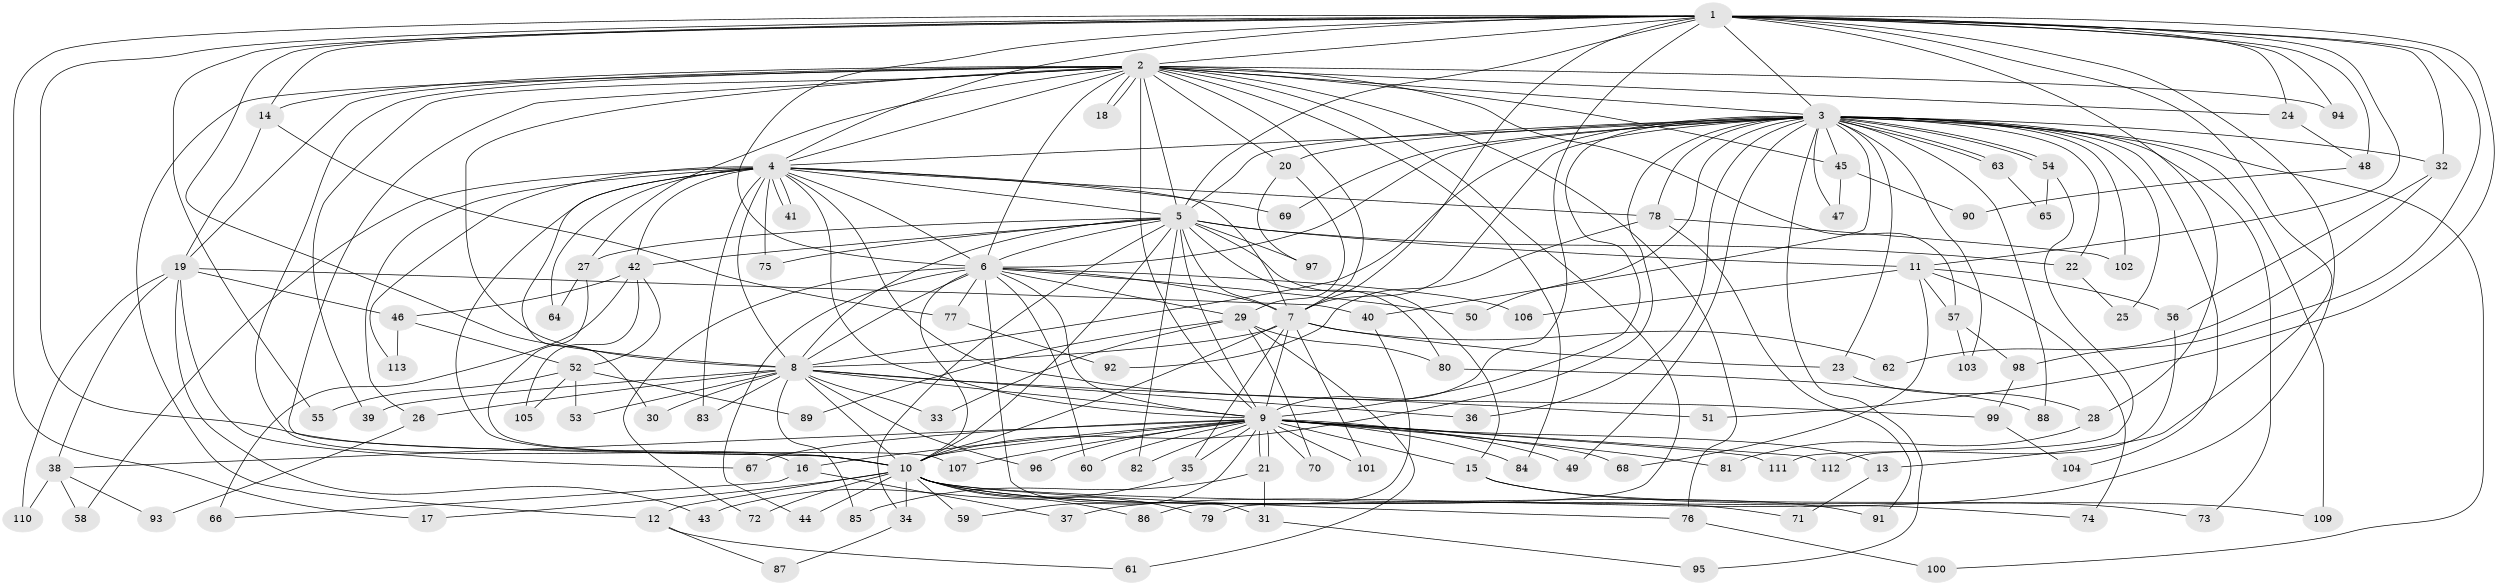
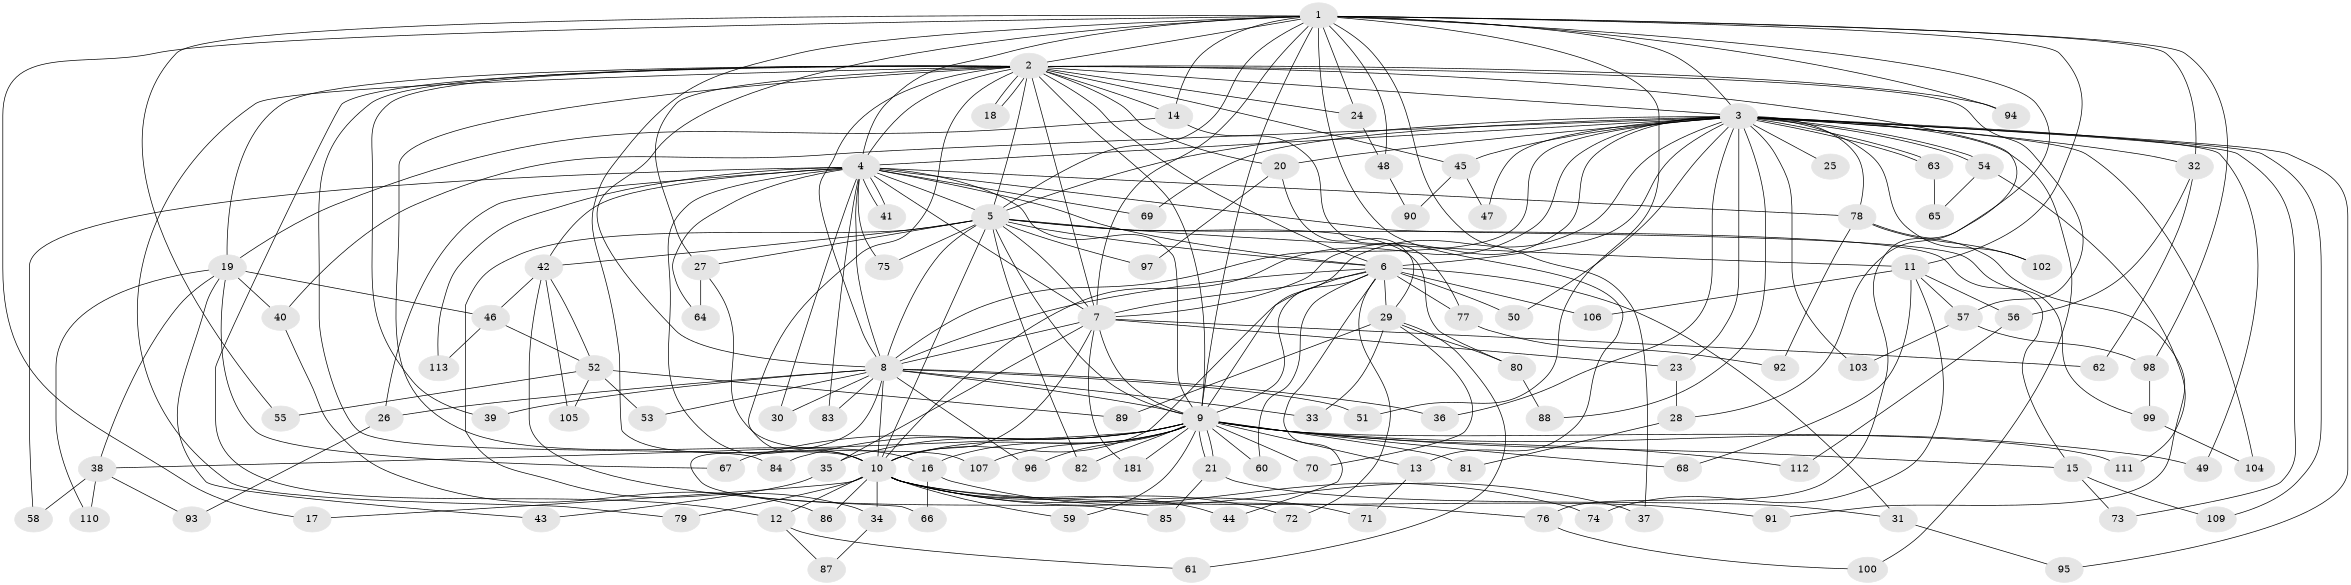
(1059, 43) -> none
(2072, 267) -> none
(1367, 469) -> (1133, 469)
